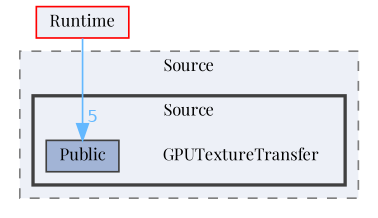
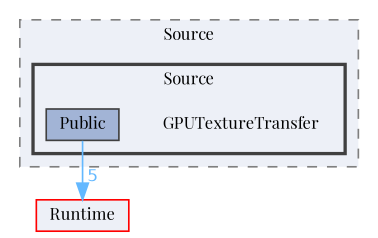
(83, 81) -> (83, 162)
